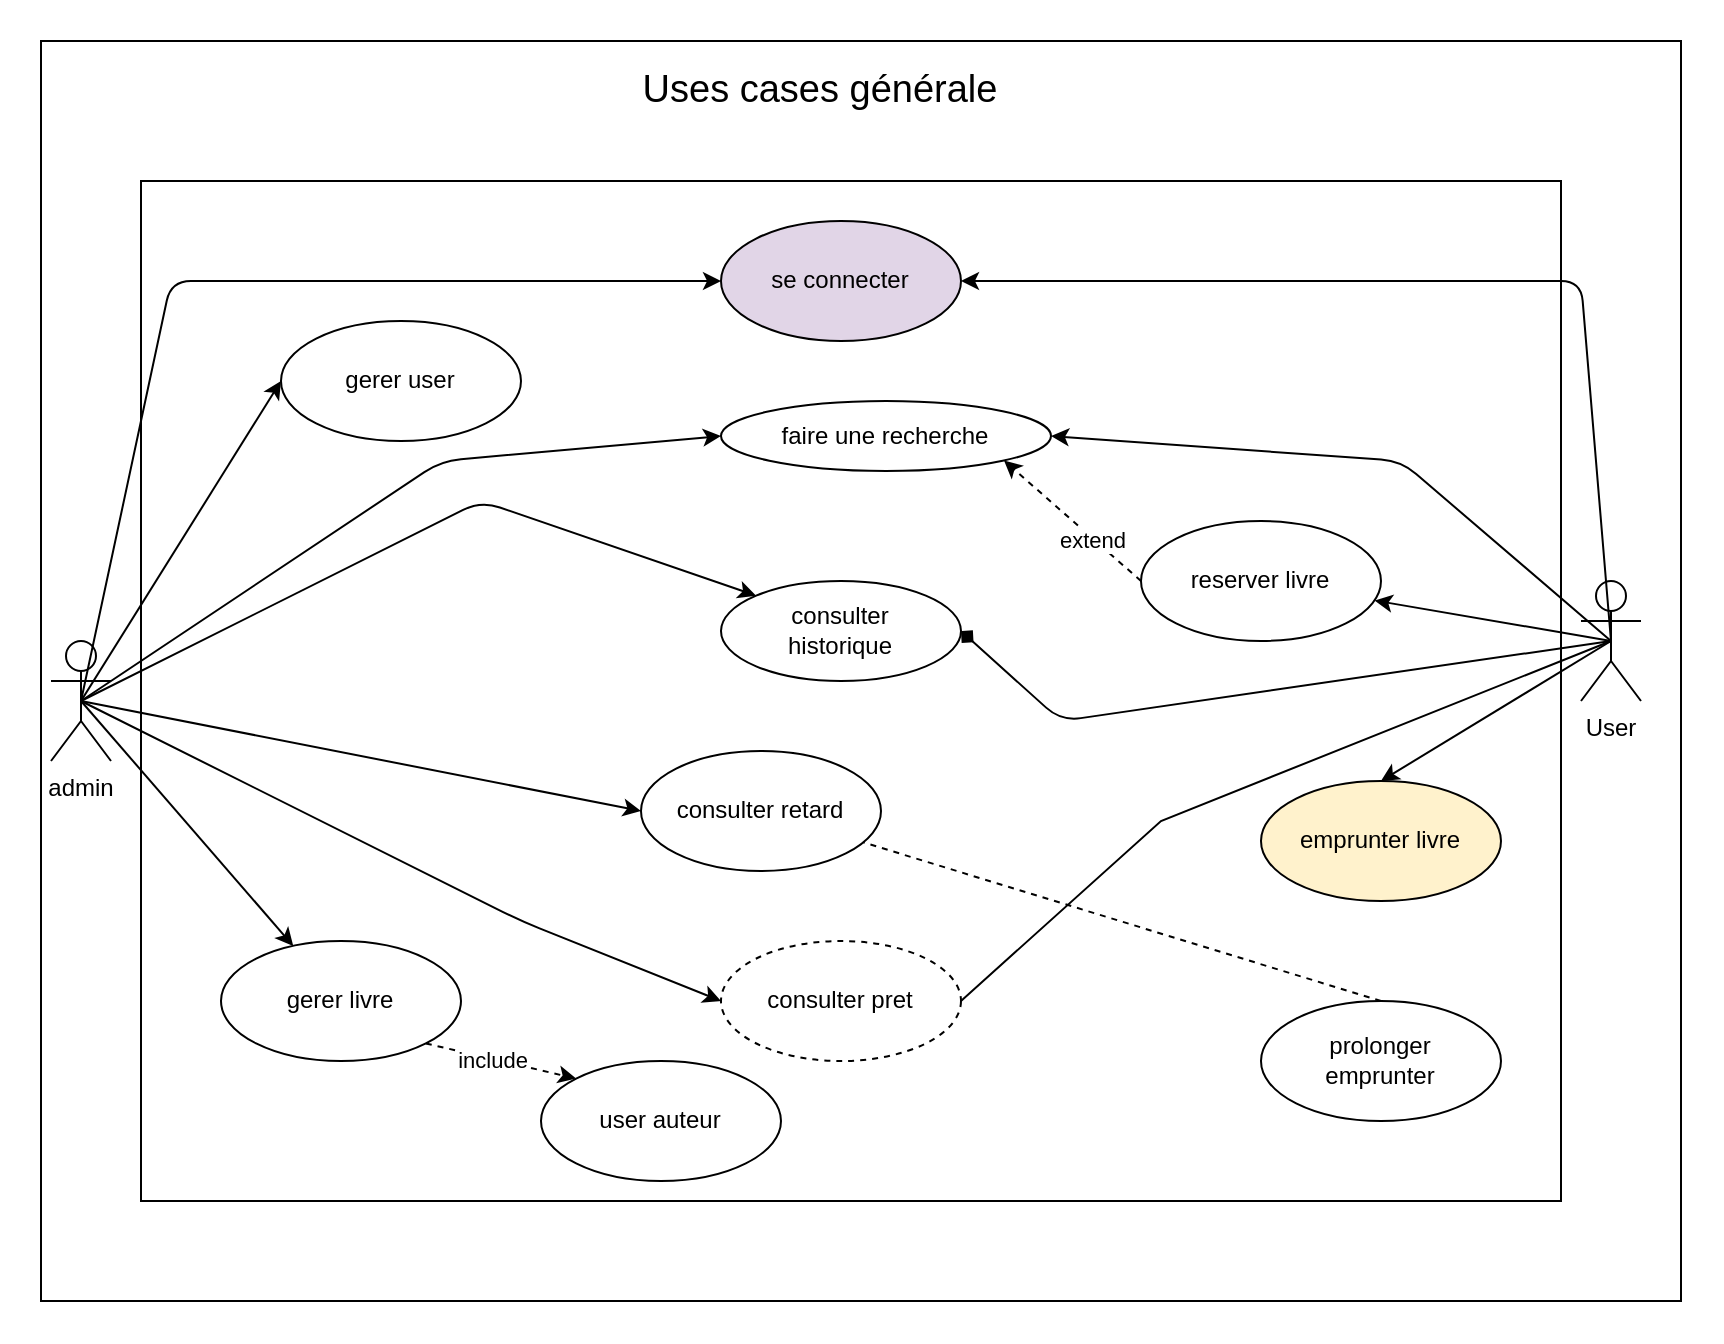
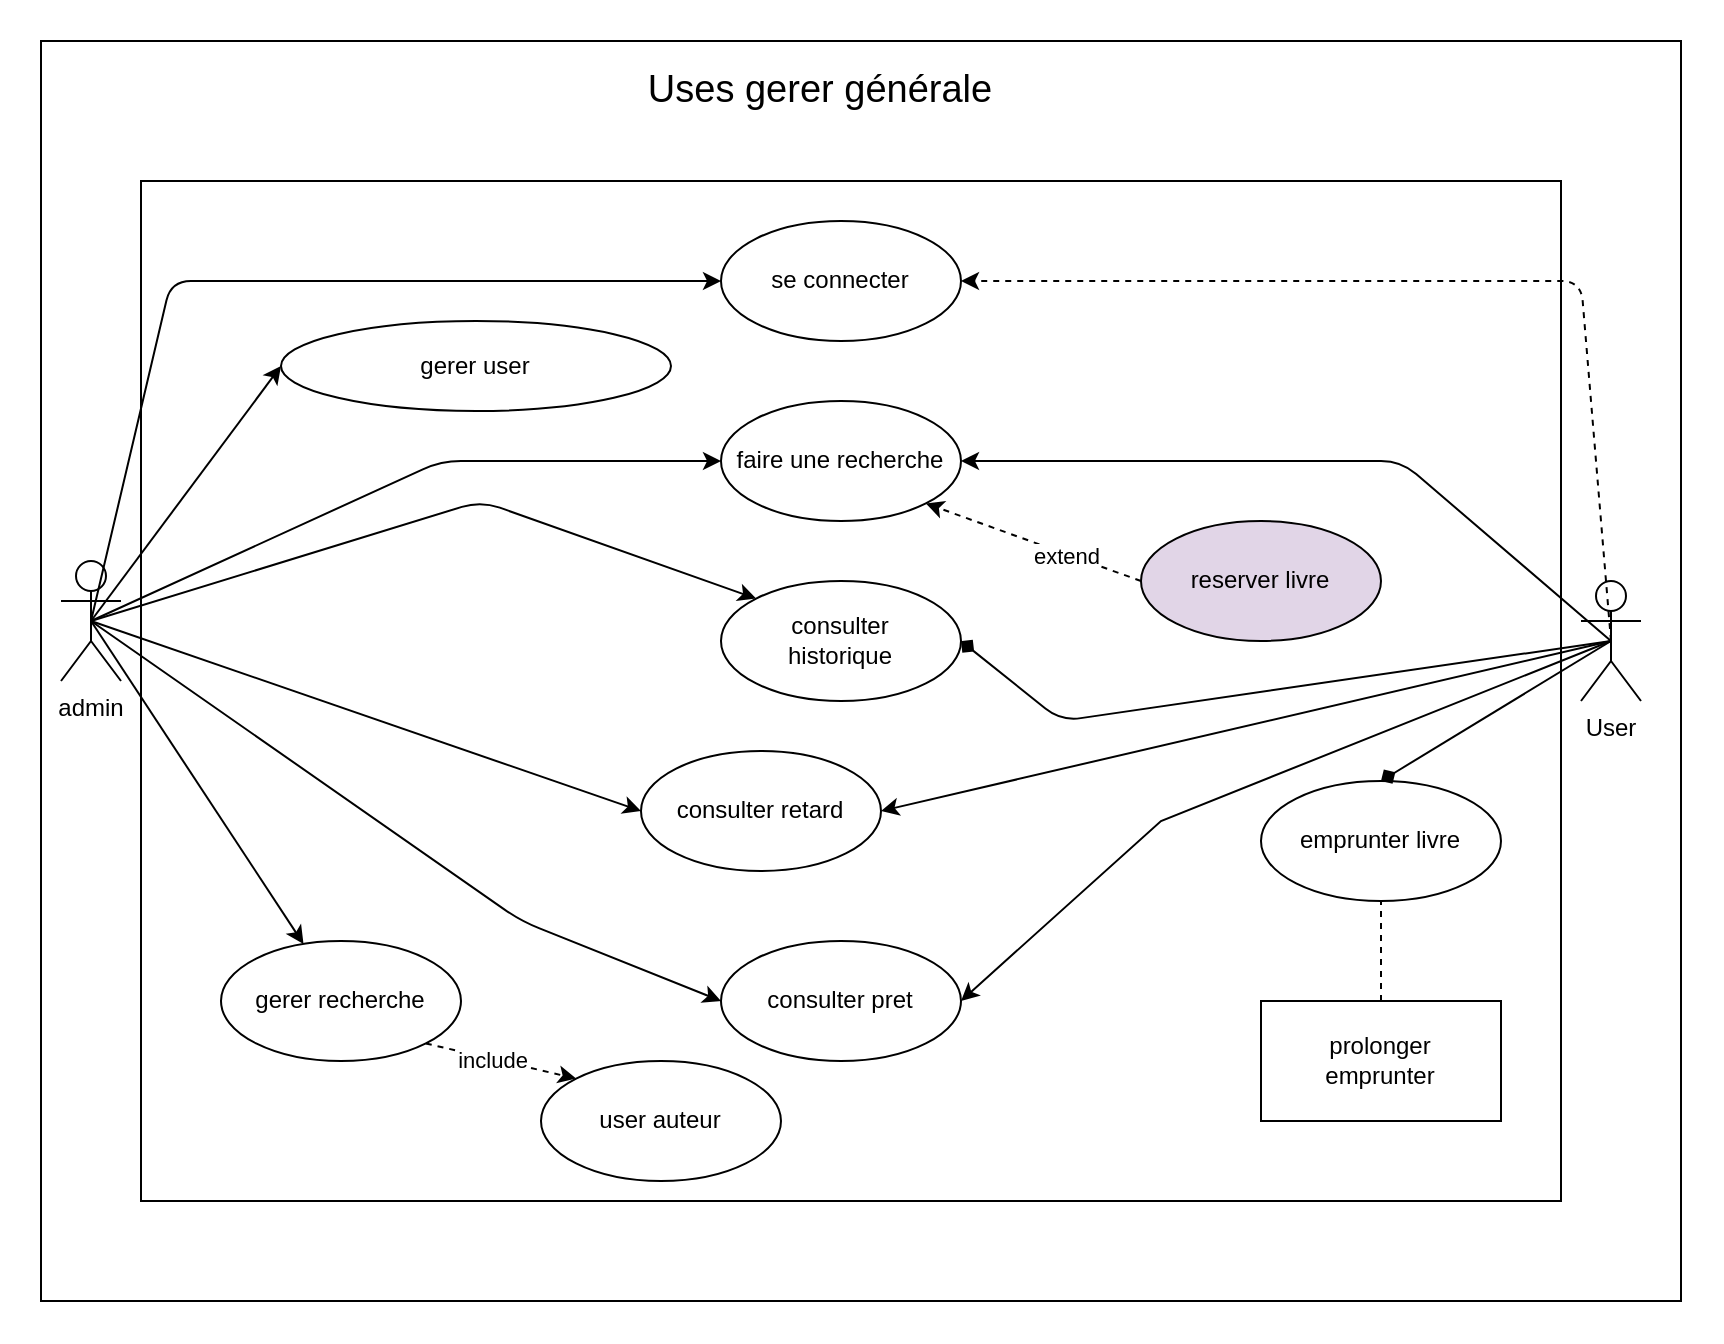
(821, 91) -> (821, 91)
(841, 281) -> (841, 281)
(1437, 281) -> (1437, 281)
(401, 381) -> (476, 366)
(886, 436) -> (841, 461)
(1261, 581) -> (1261, 581)
(1495, 621) -> (1241, 727)
(841, 631) -> (841, 641)
(81, 701) -> (91, 621)
(1394, 773) -> (1395, 772)
(1381, 841) -> (1381, 841)
(1125, 922) -> (1381, 951)
(968, 995) -> (972, 991)
(341, 1001) -> (341, 1001)
(841, 1001) -> (841, 1001)
(1381, 1061) -> (1381, 1061)
